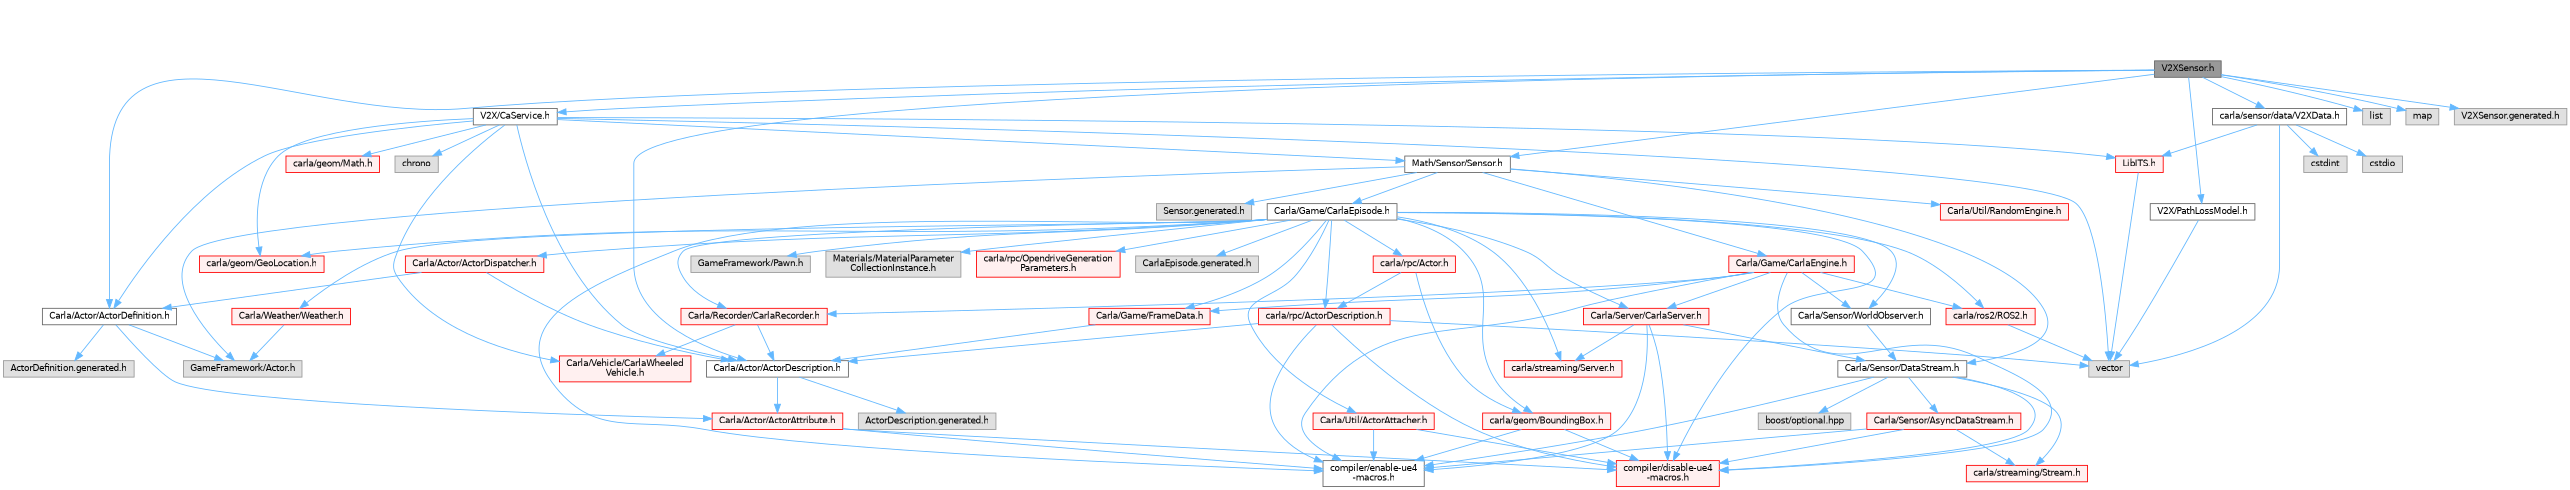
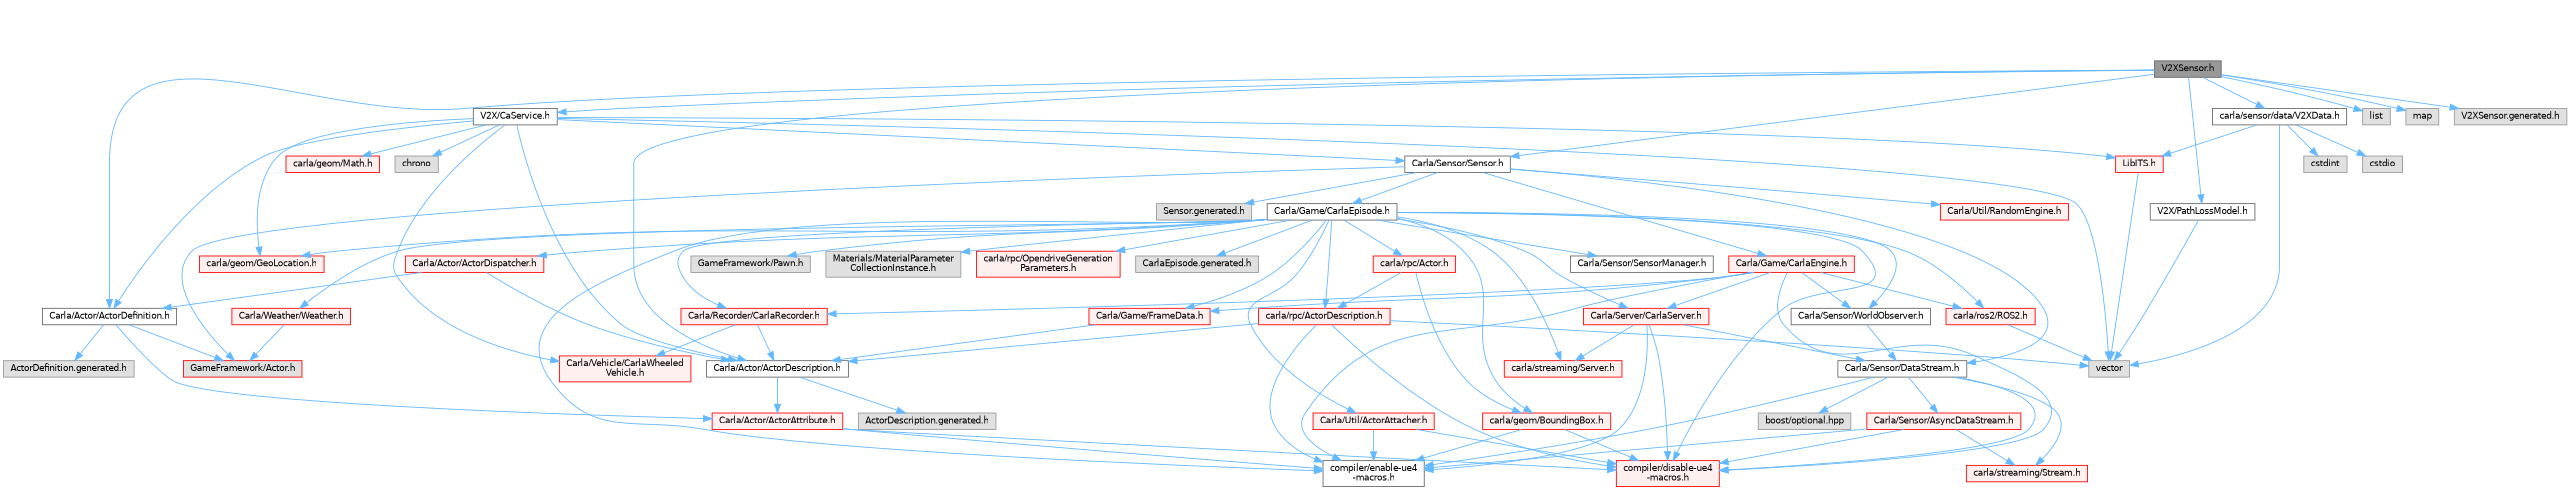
(1458, 164) -> (1458, 164)
none -> (1642, 264)
(243, 369) -> (243, 369)
